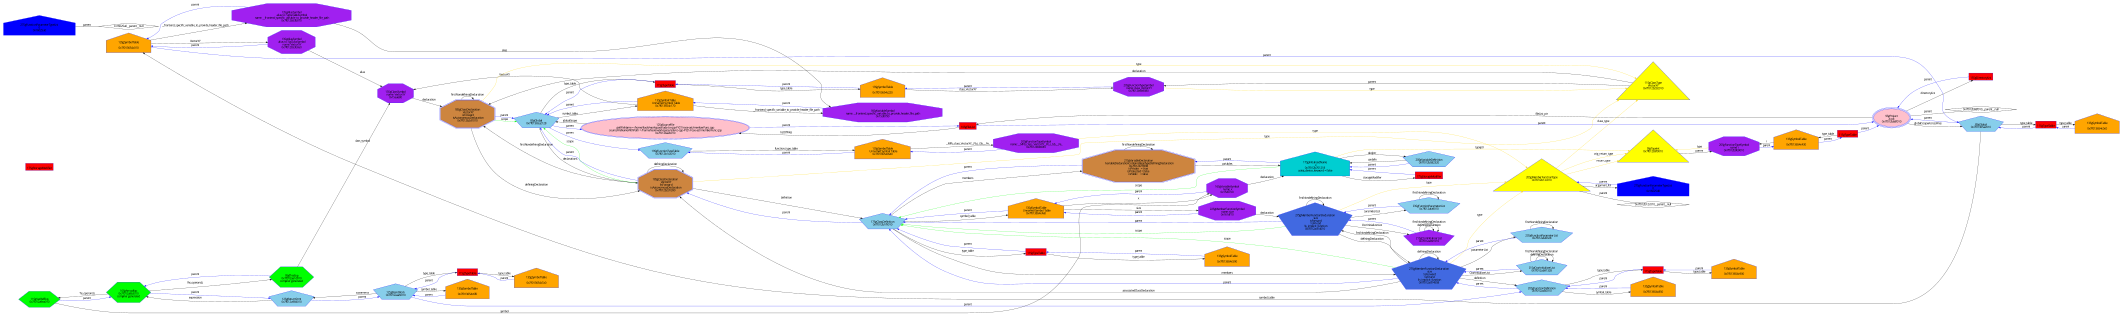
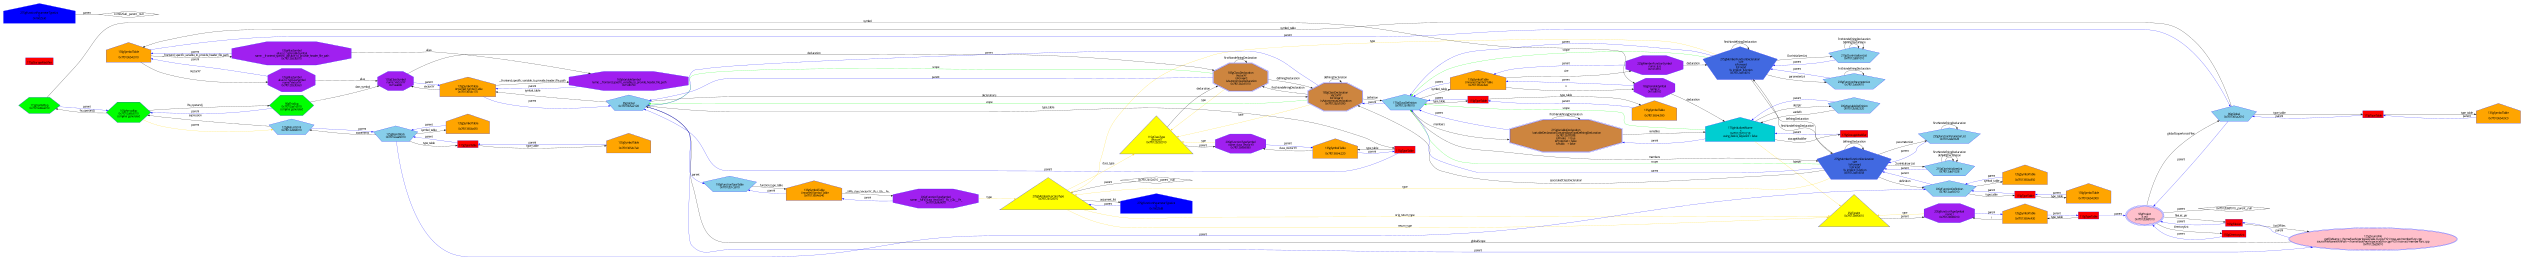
none -> (426, 84)
(1429, 239) -> (1854, 56)
(209, 296) -> (206, 131)
